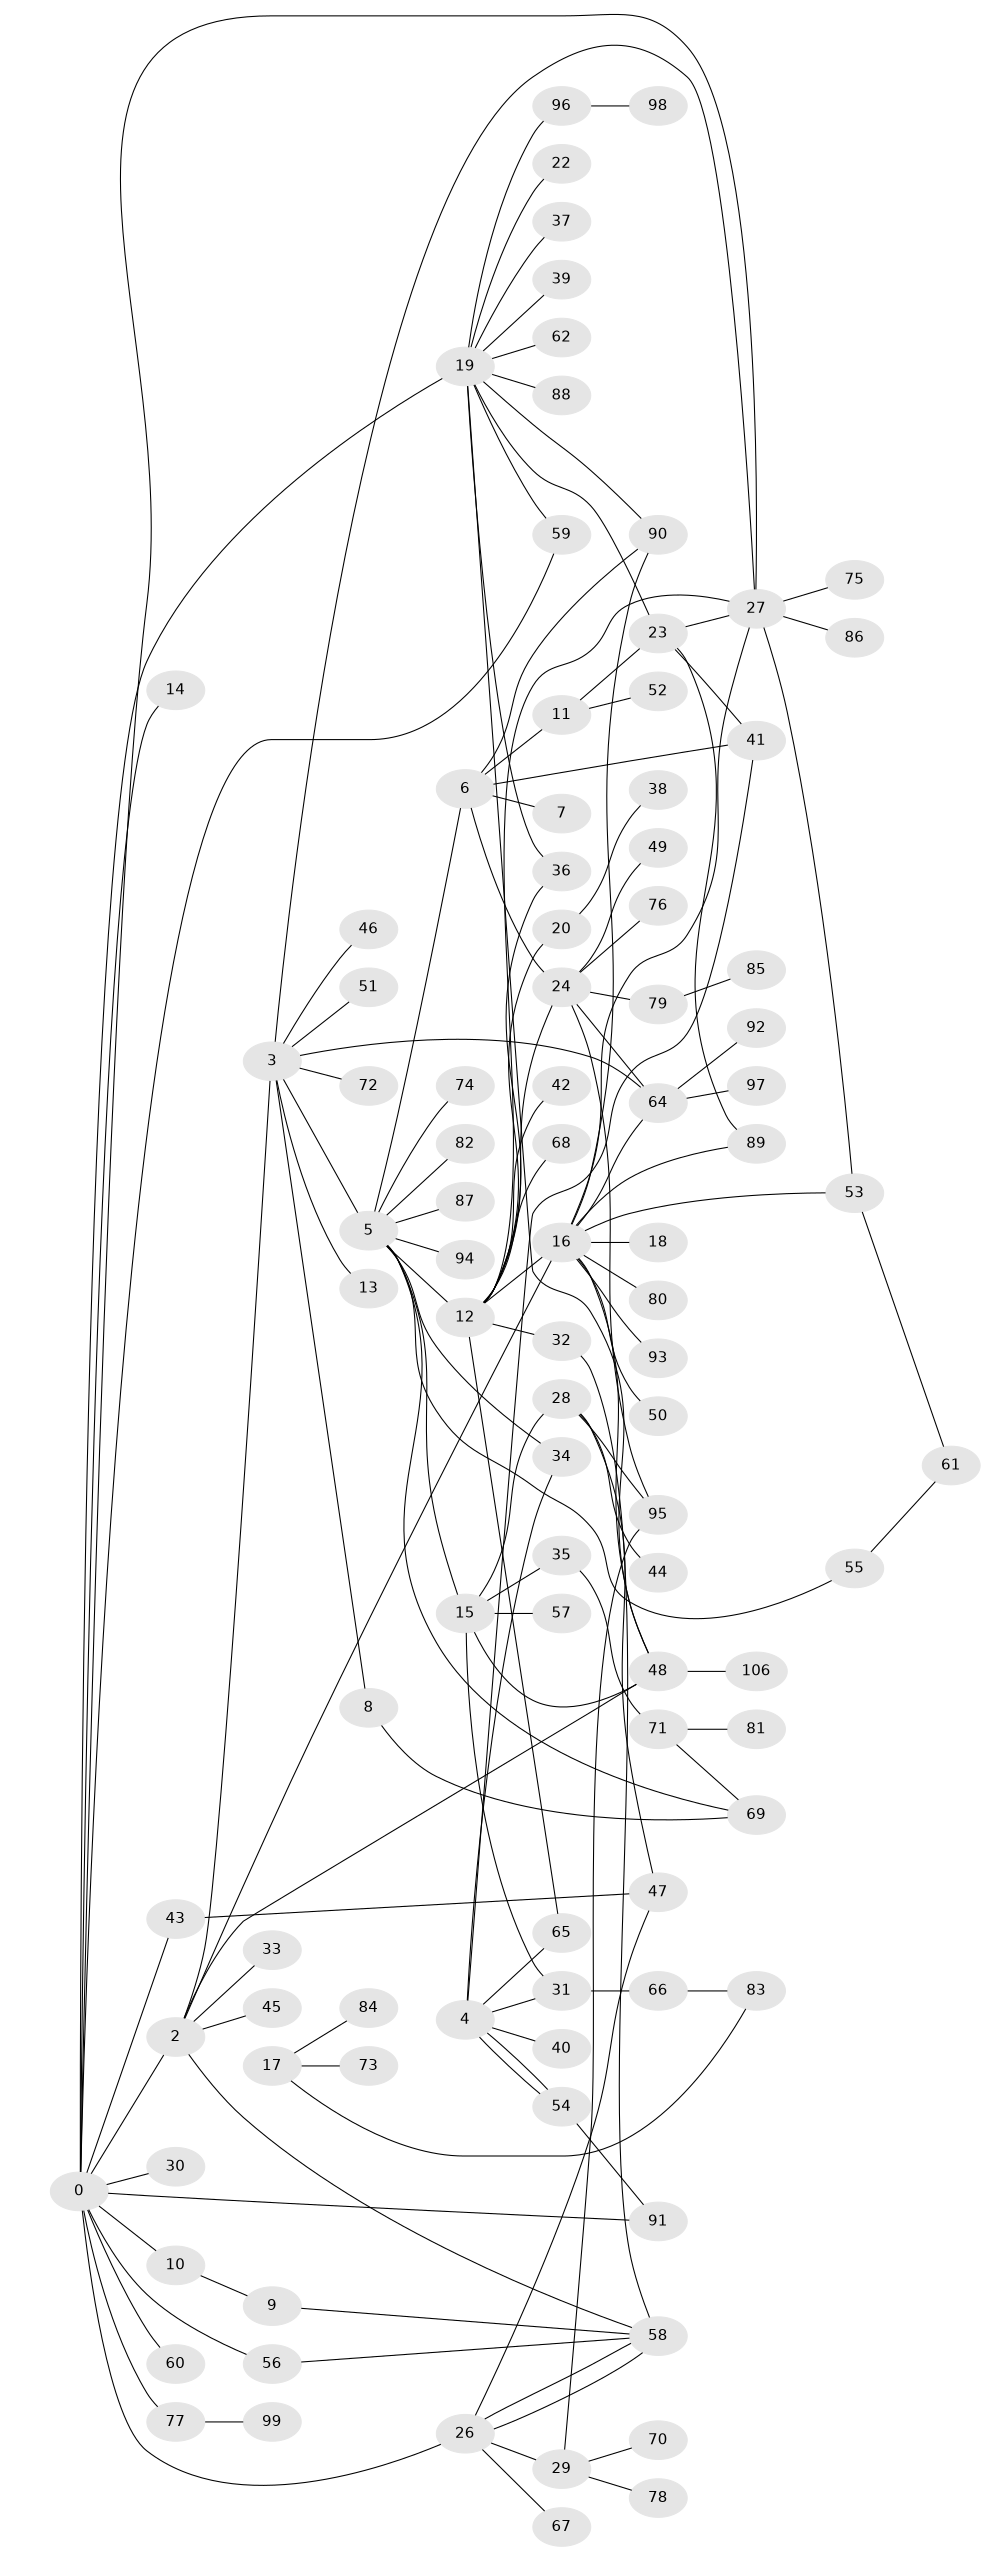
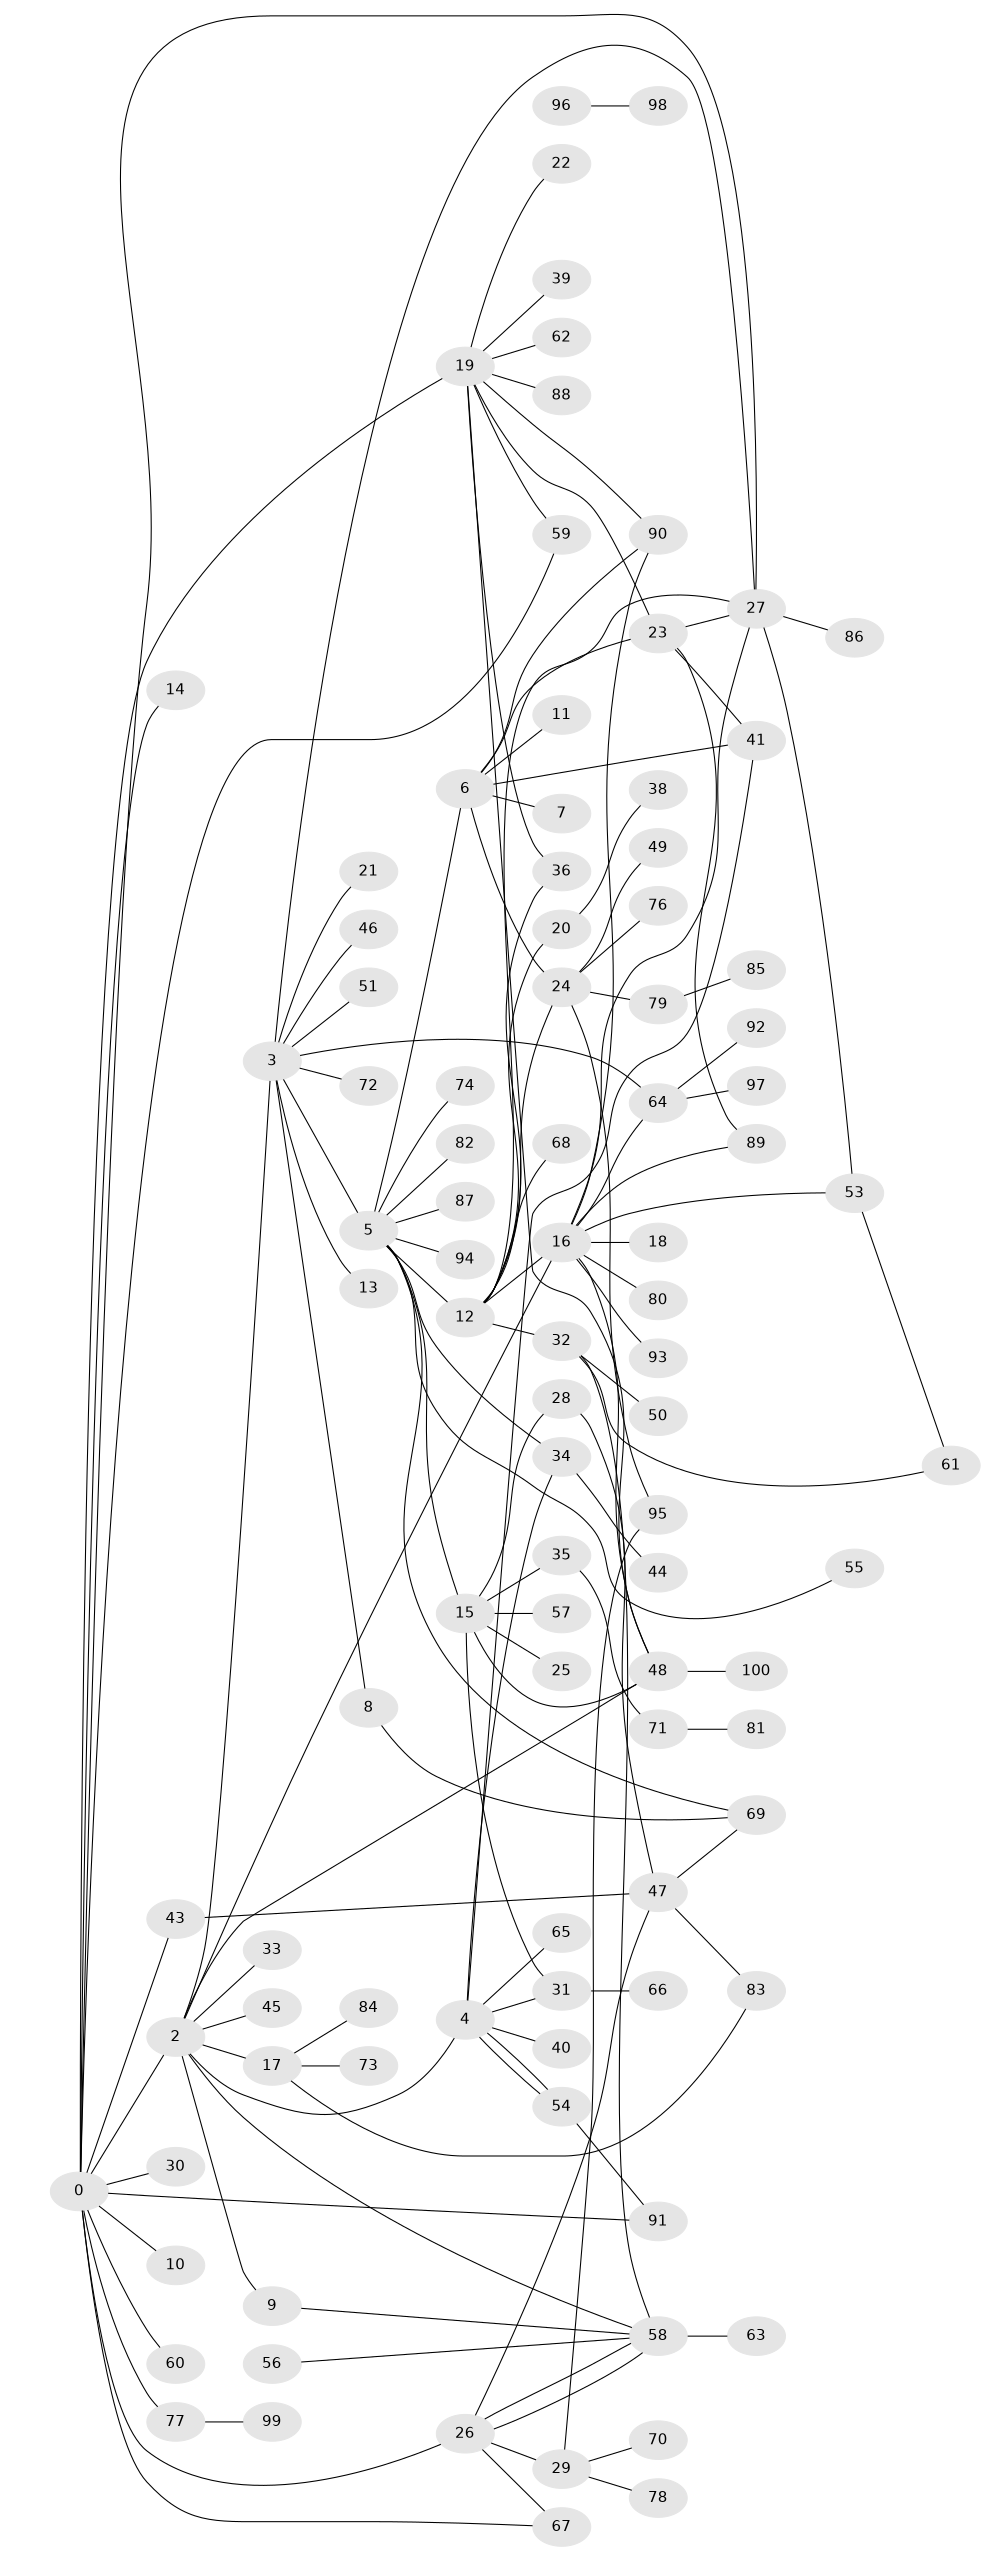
(562, 222) -> none
(494, 230) -> none
(855, 580) -> none
(610, 674) -> (521, 699)
(658, 691) -> none
none -> (369, 872)
(617, 1054) -> none
(562, 1086) -> none
(609, 1330) -> (610, 1379)
(612, 1456) -> none
(610, 1486) -> (608, 1516)
(903, 1517) -> (722, 1479)
(516, 1640) -> none
none -> (562, 1671)
(757, 1671) -> (757, 1671)
(707, 1772) -> (707, 1854)
(708, 1991) -> (708, 1942)
none -> (224, 2052)
none -> (320, 2114)
(224, 2286) -> (215, 2175)
(152, 2299) -> (194, 2515)
none -> (757, 2336)
